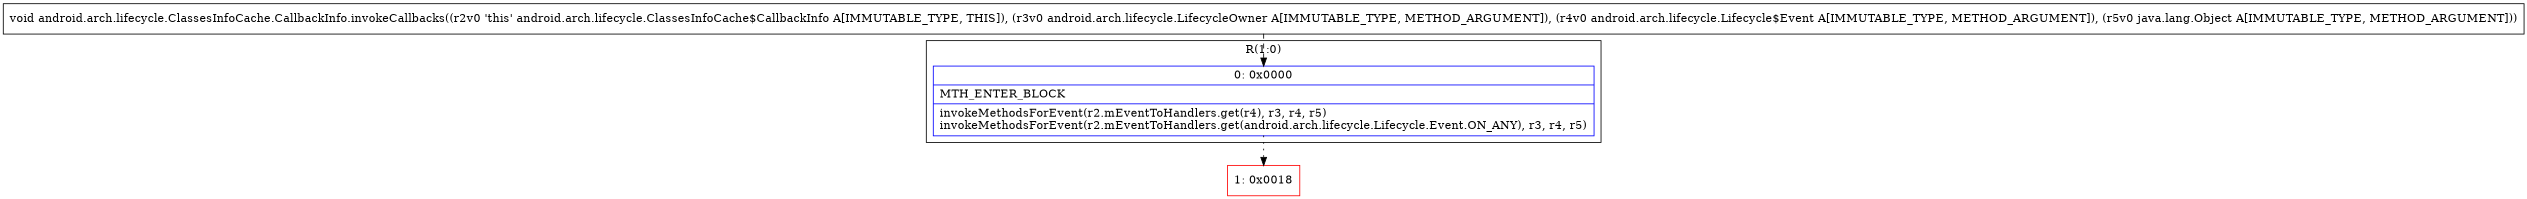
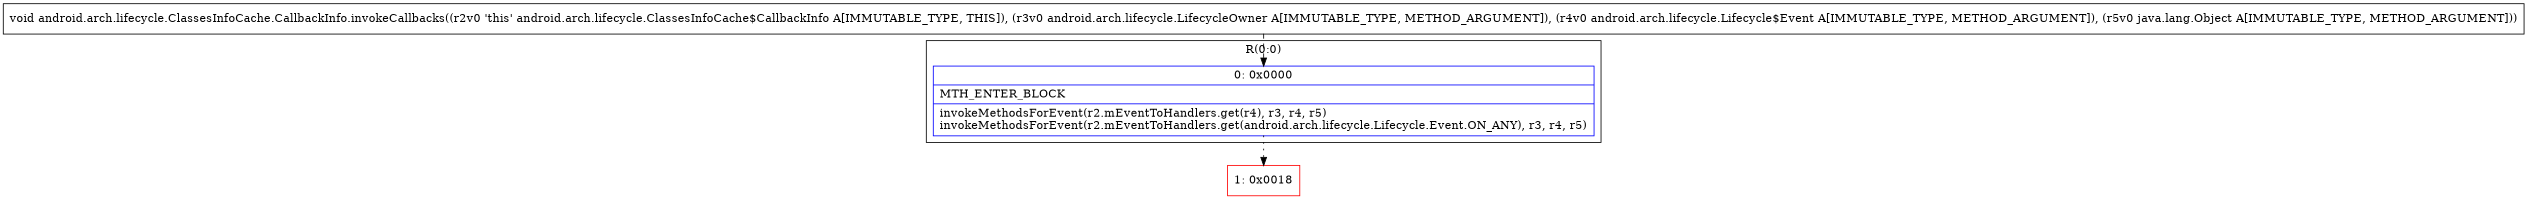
(1264, 50) -> (1264, 50)
